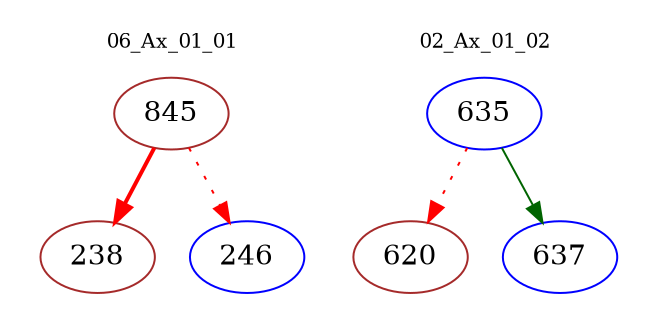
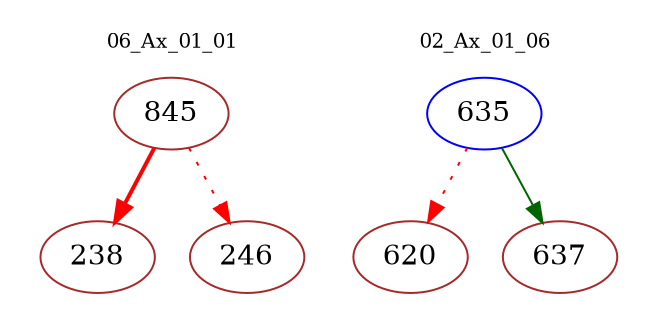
(485, 43) -> (485, 43)
(247, 257) -> (247, 257)
(560, 257) -> (560, 257)
